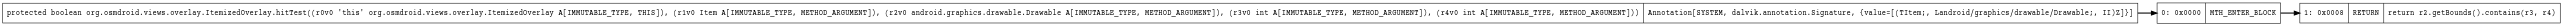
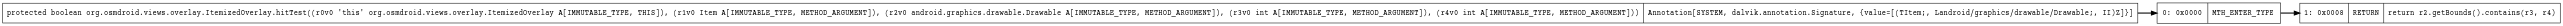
(2243, 13) -> (2243, 13)
